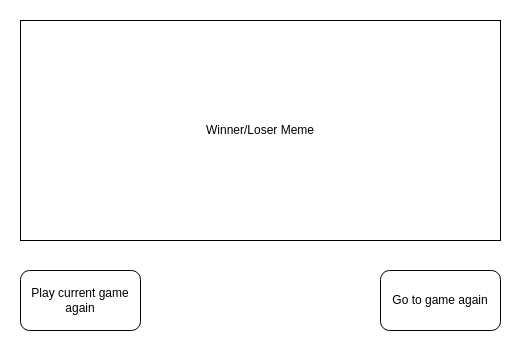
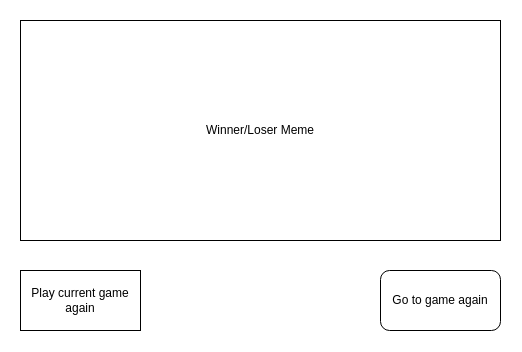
(81, 301) -> (81, 301)
